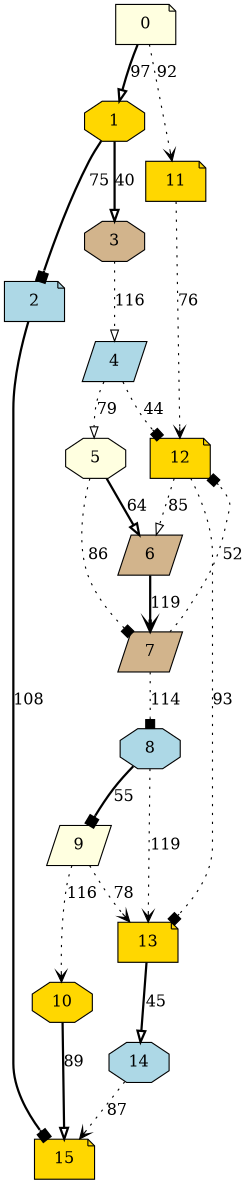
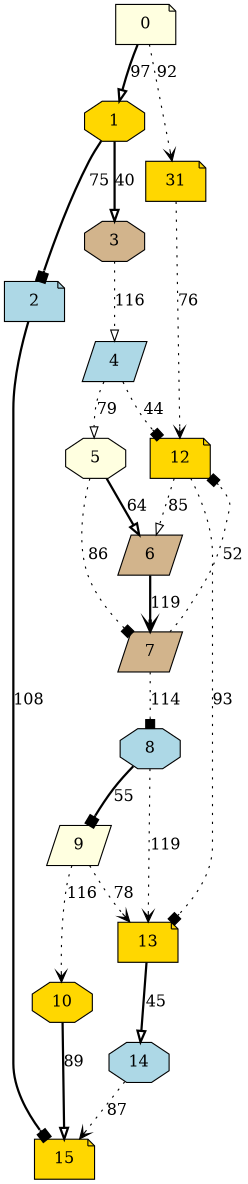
(176, 181) -> (176, 181)
